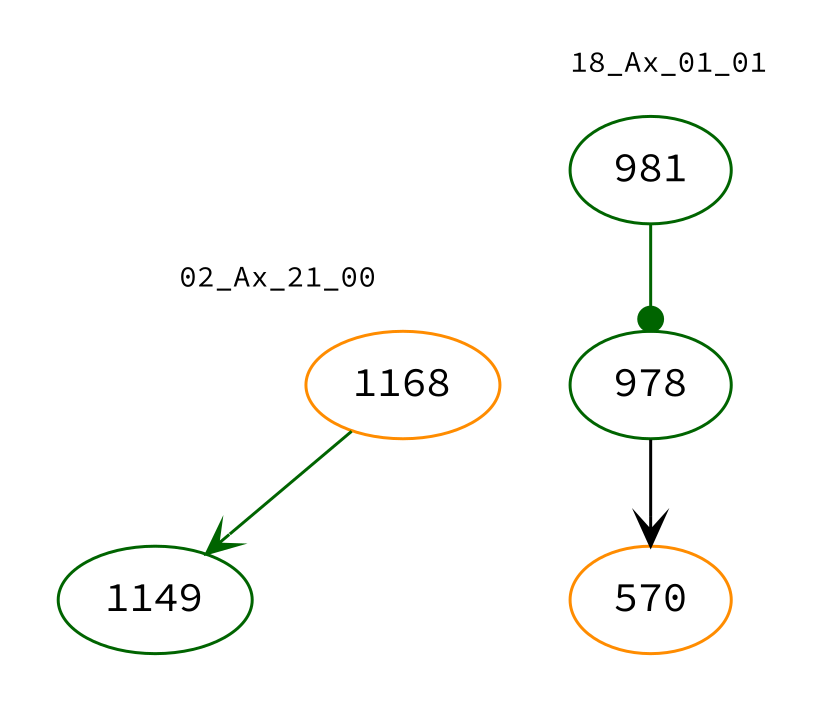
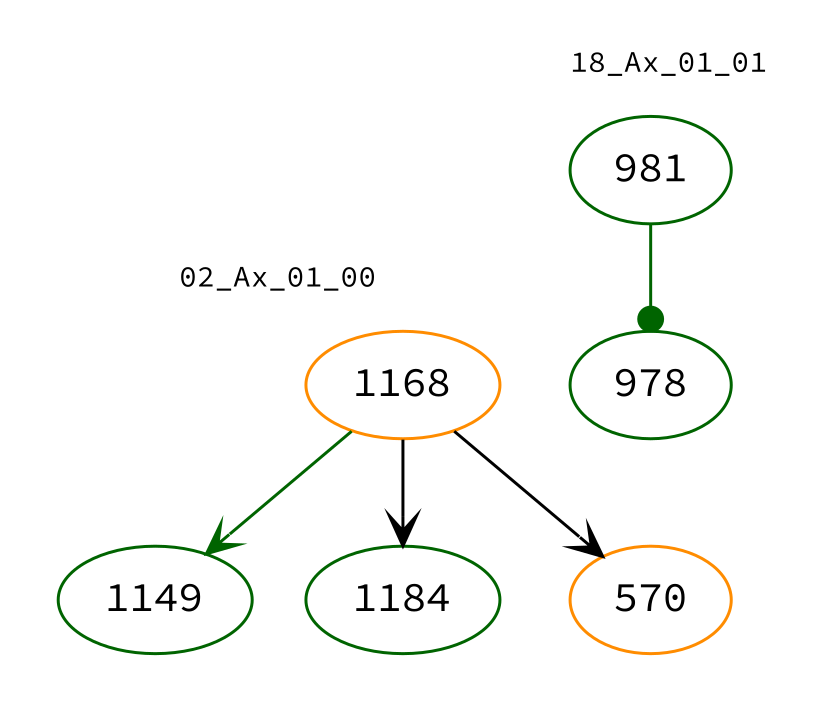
(279, 279) -> (279, 279)
(651, 478) -> (504, 473)
none -> (403, 600)
